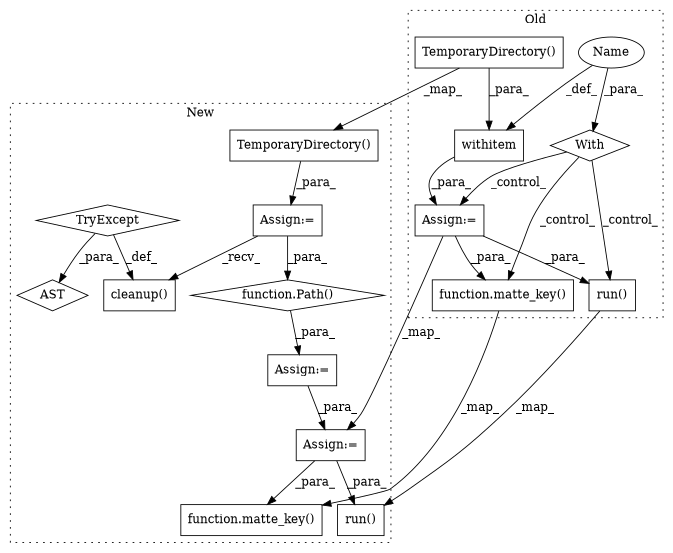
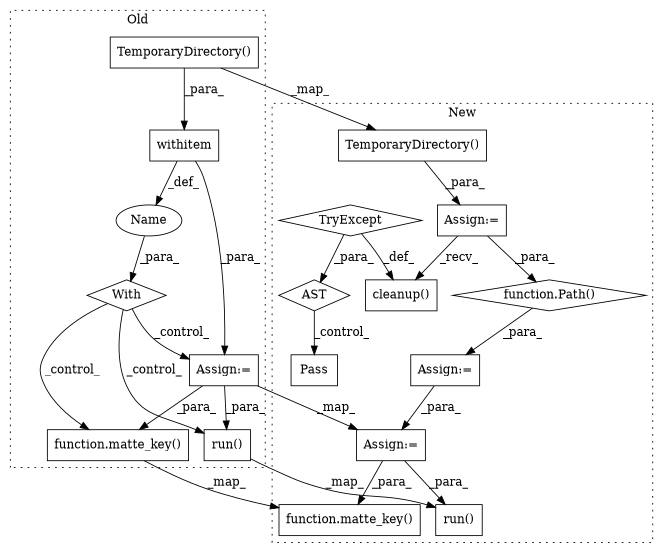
(552, 94) -> (168, 179)
none -> (314, 370)
